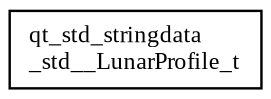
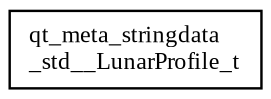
(136, 50) -> (136, 50)
